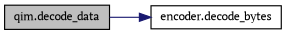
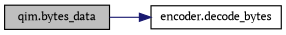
(57, 17) -> (57, 17)
